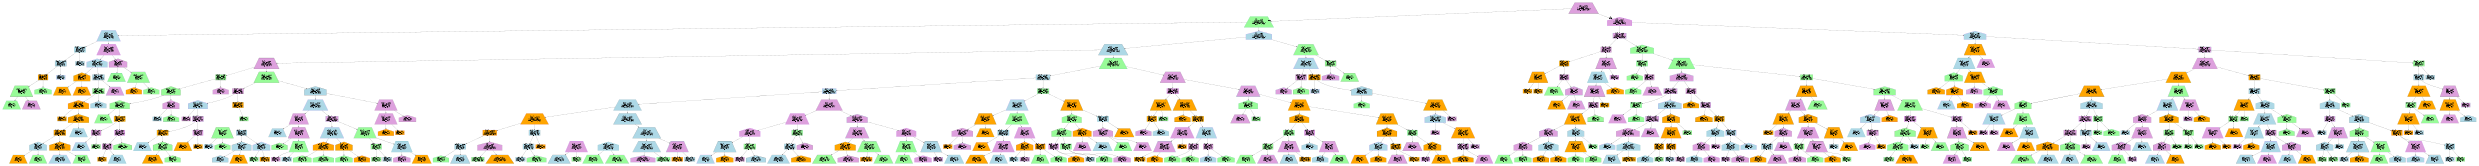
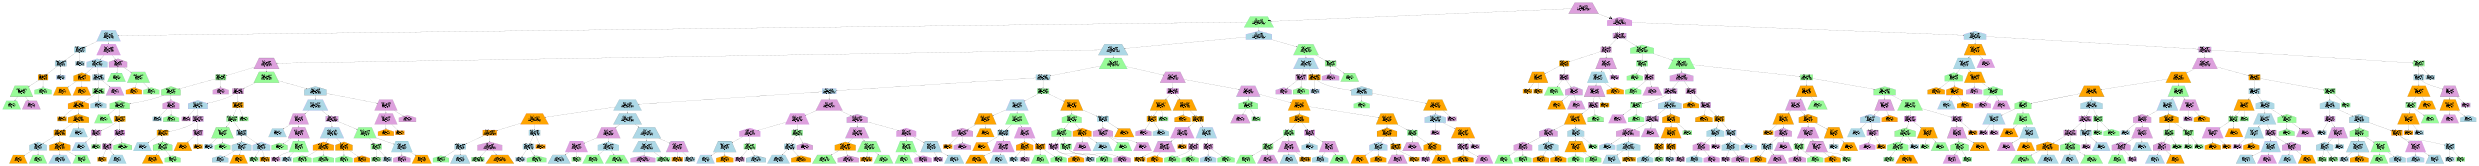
none -> (232, 119)
none -> (608, 133)
